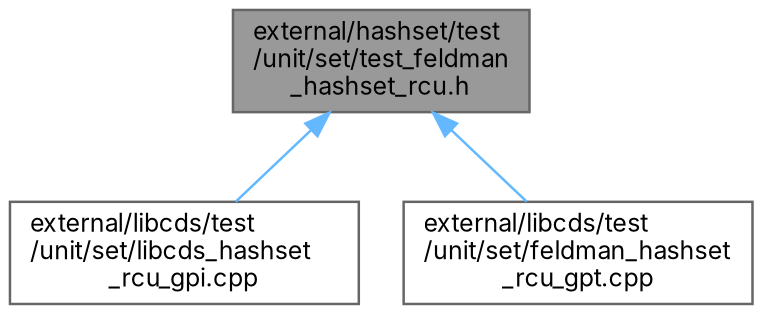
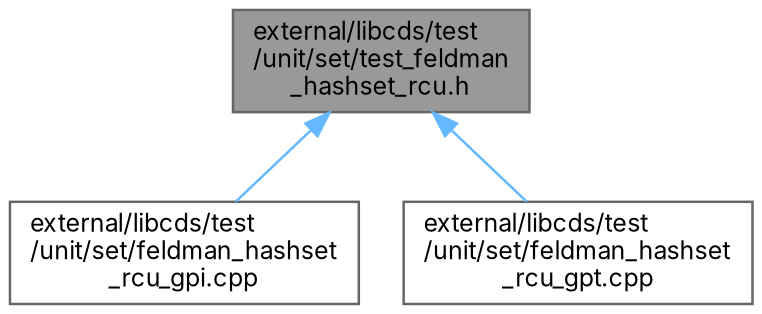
(381, 61) -> (381, 61)
(184, 253) -> (184, 253)
